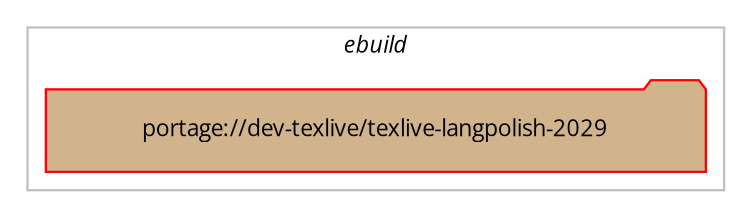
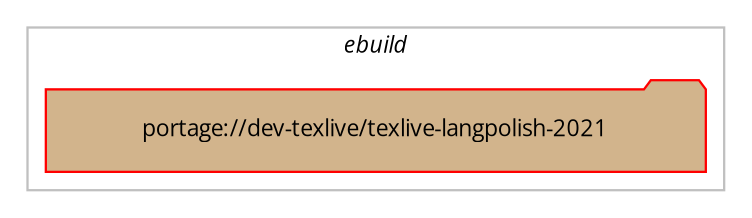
(376, 131) -> (376, 131)
